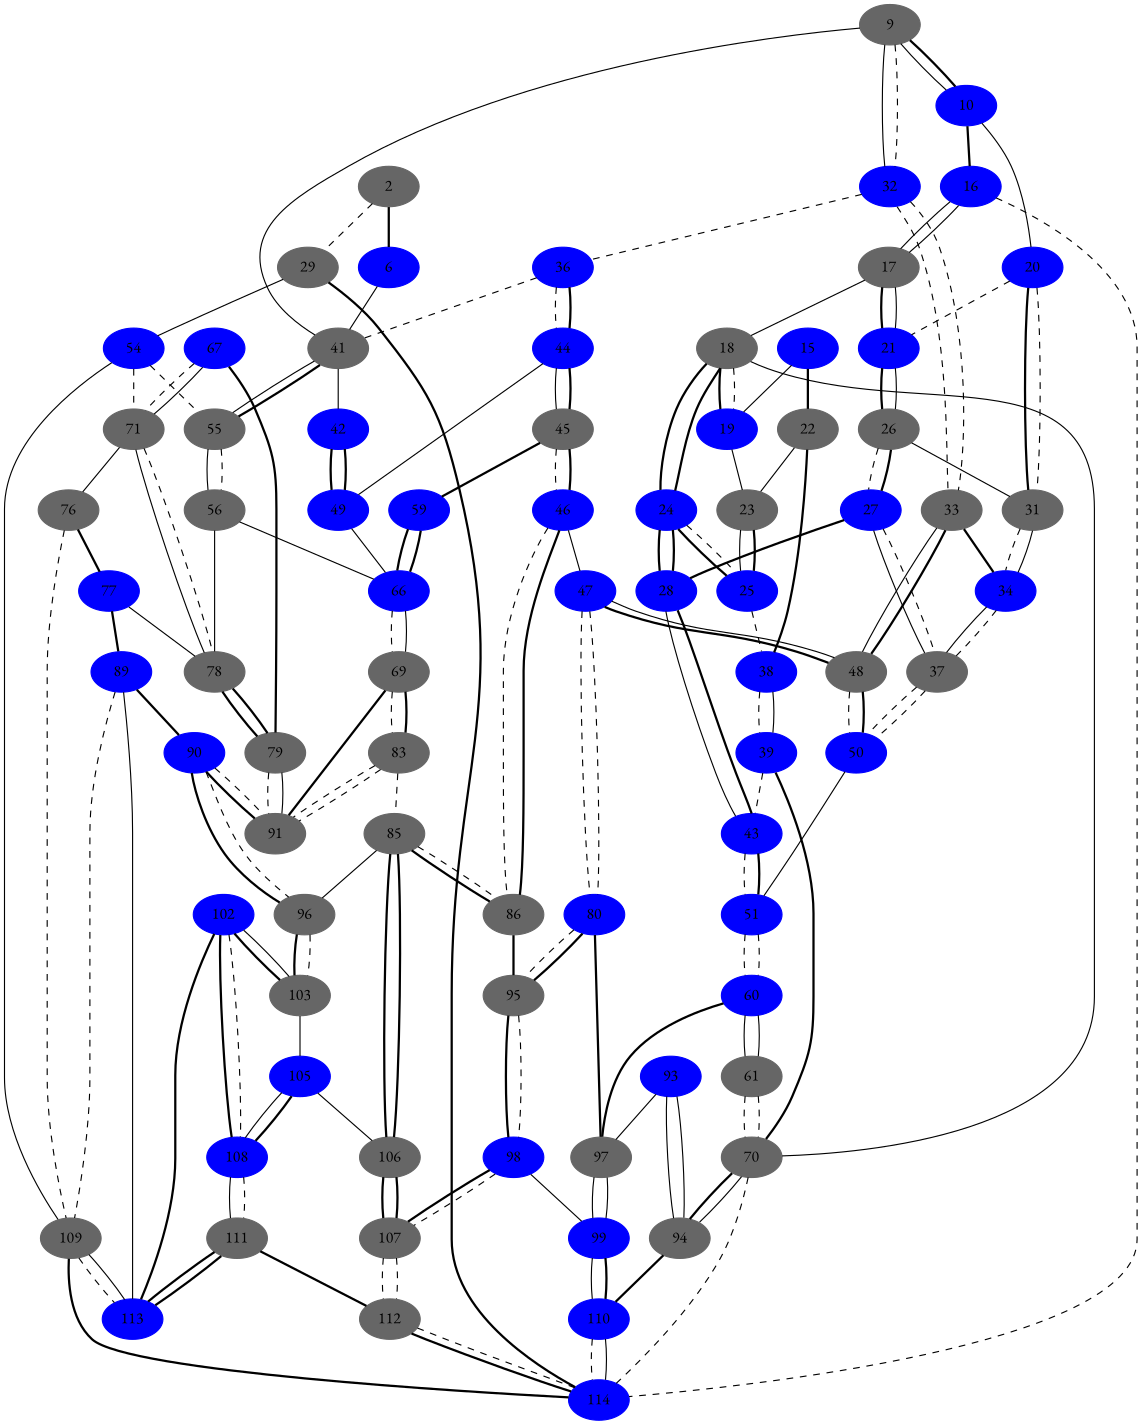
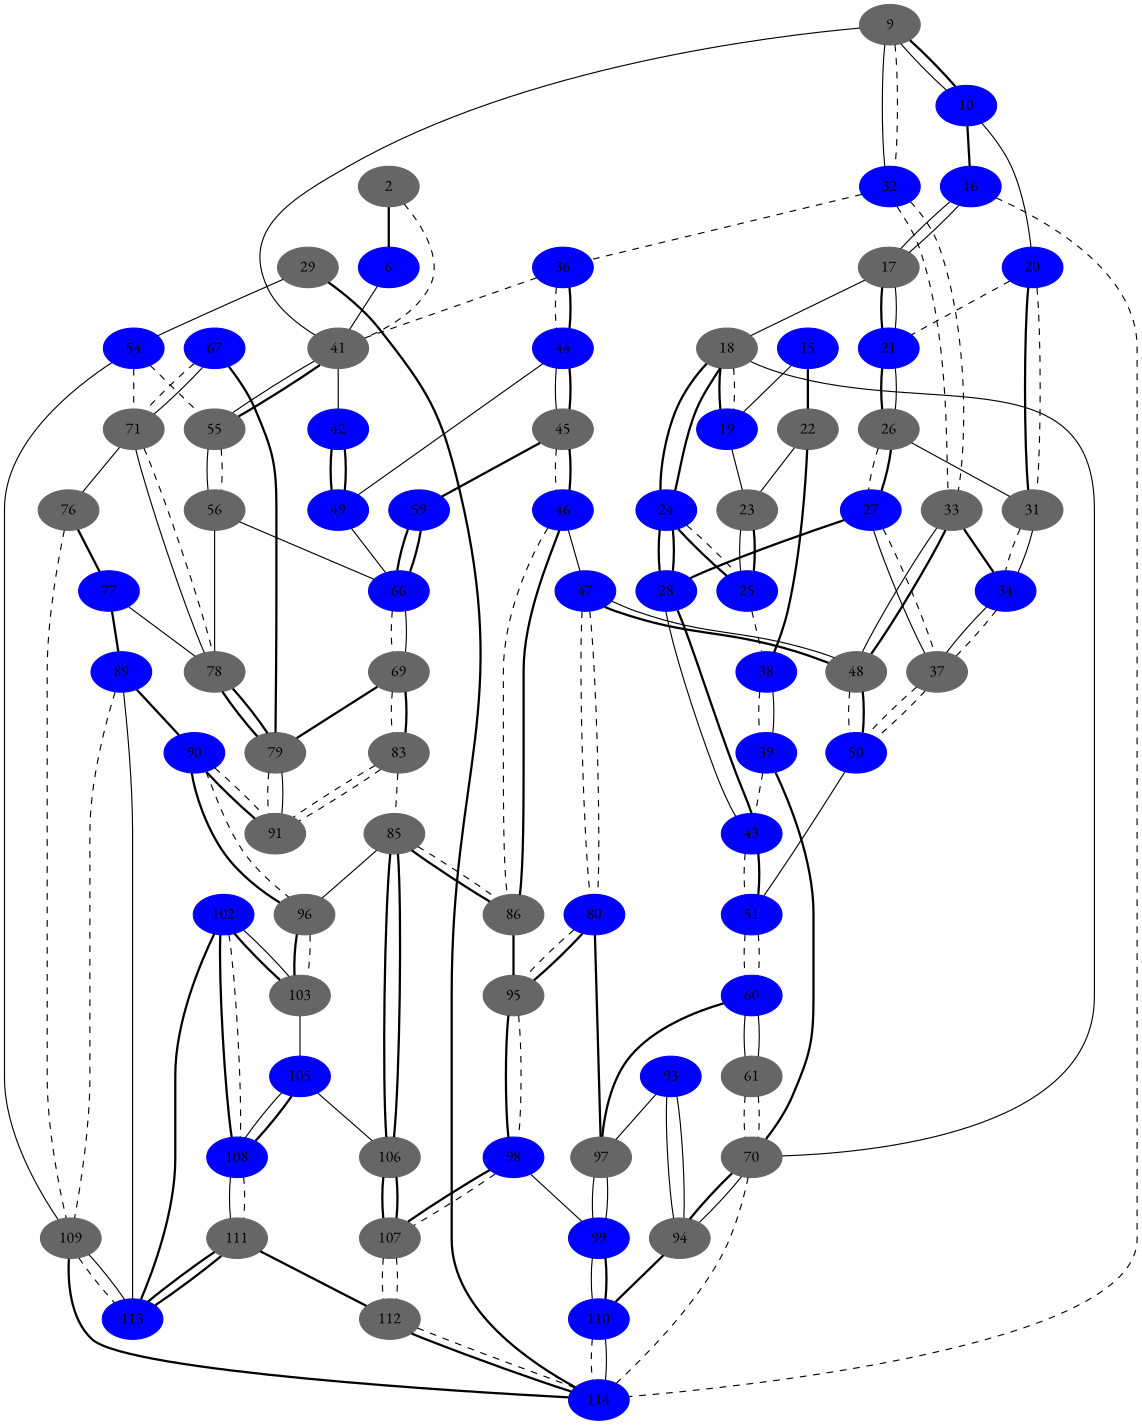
(348, 227) -> (431, 283)
(337, 753) -> (337, 712)
